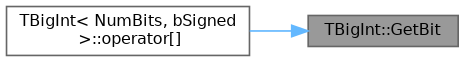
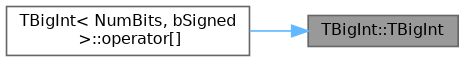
(383, 31) -> (383, 31)
